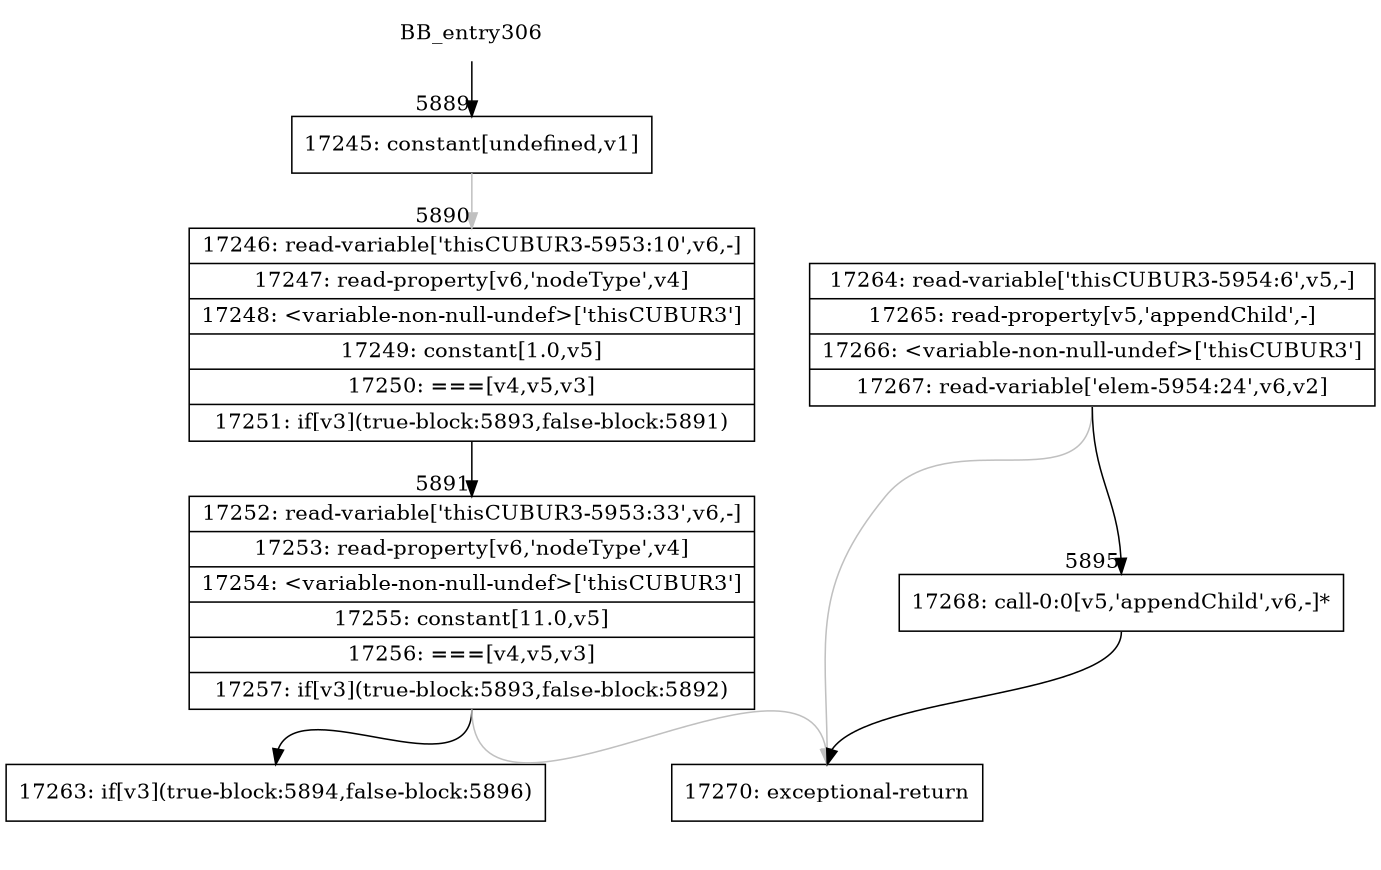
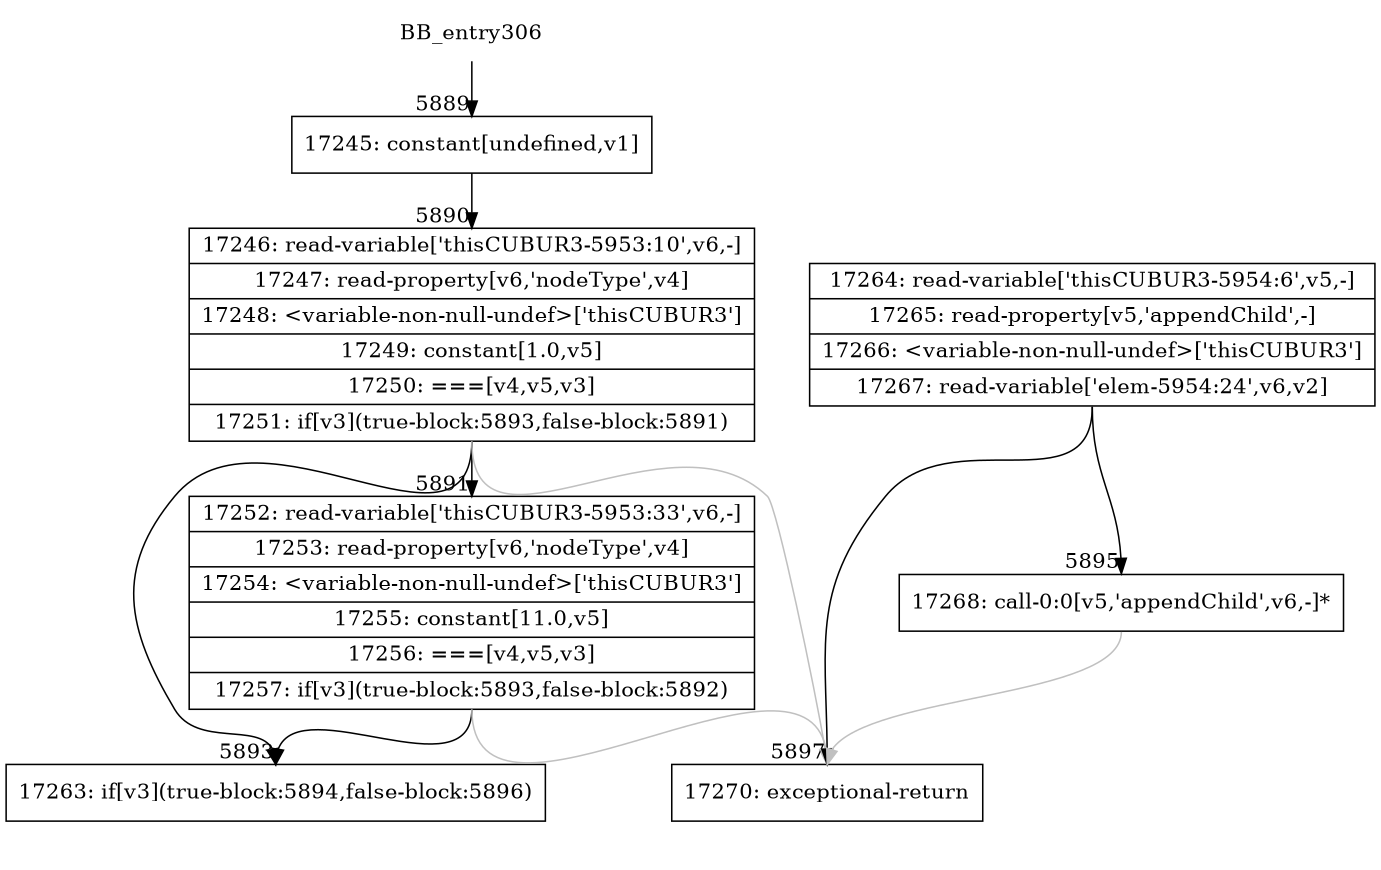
(472, 193) -> (472, 193)
none -> (733, 476)
none -> (174, 497)
(879, 505) -> (879, 505)
(982, 697) -> (982, 697)
